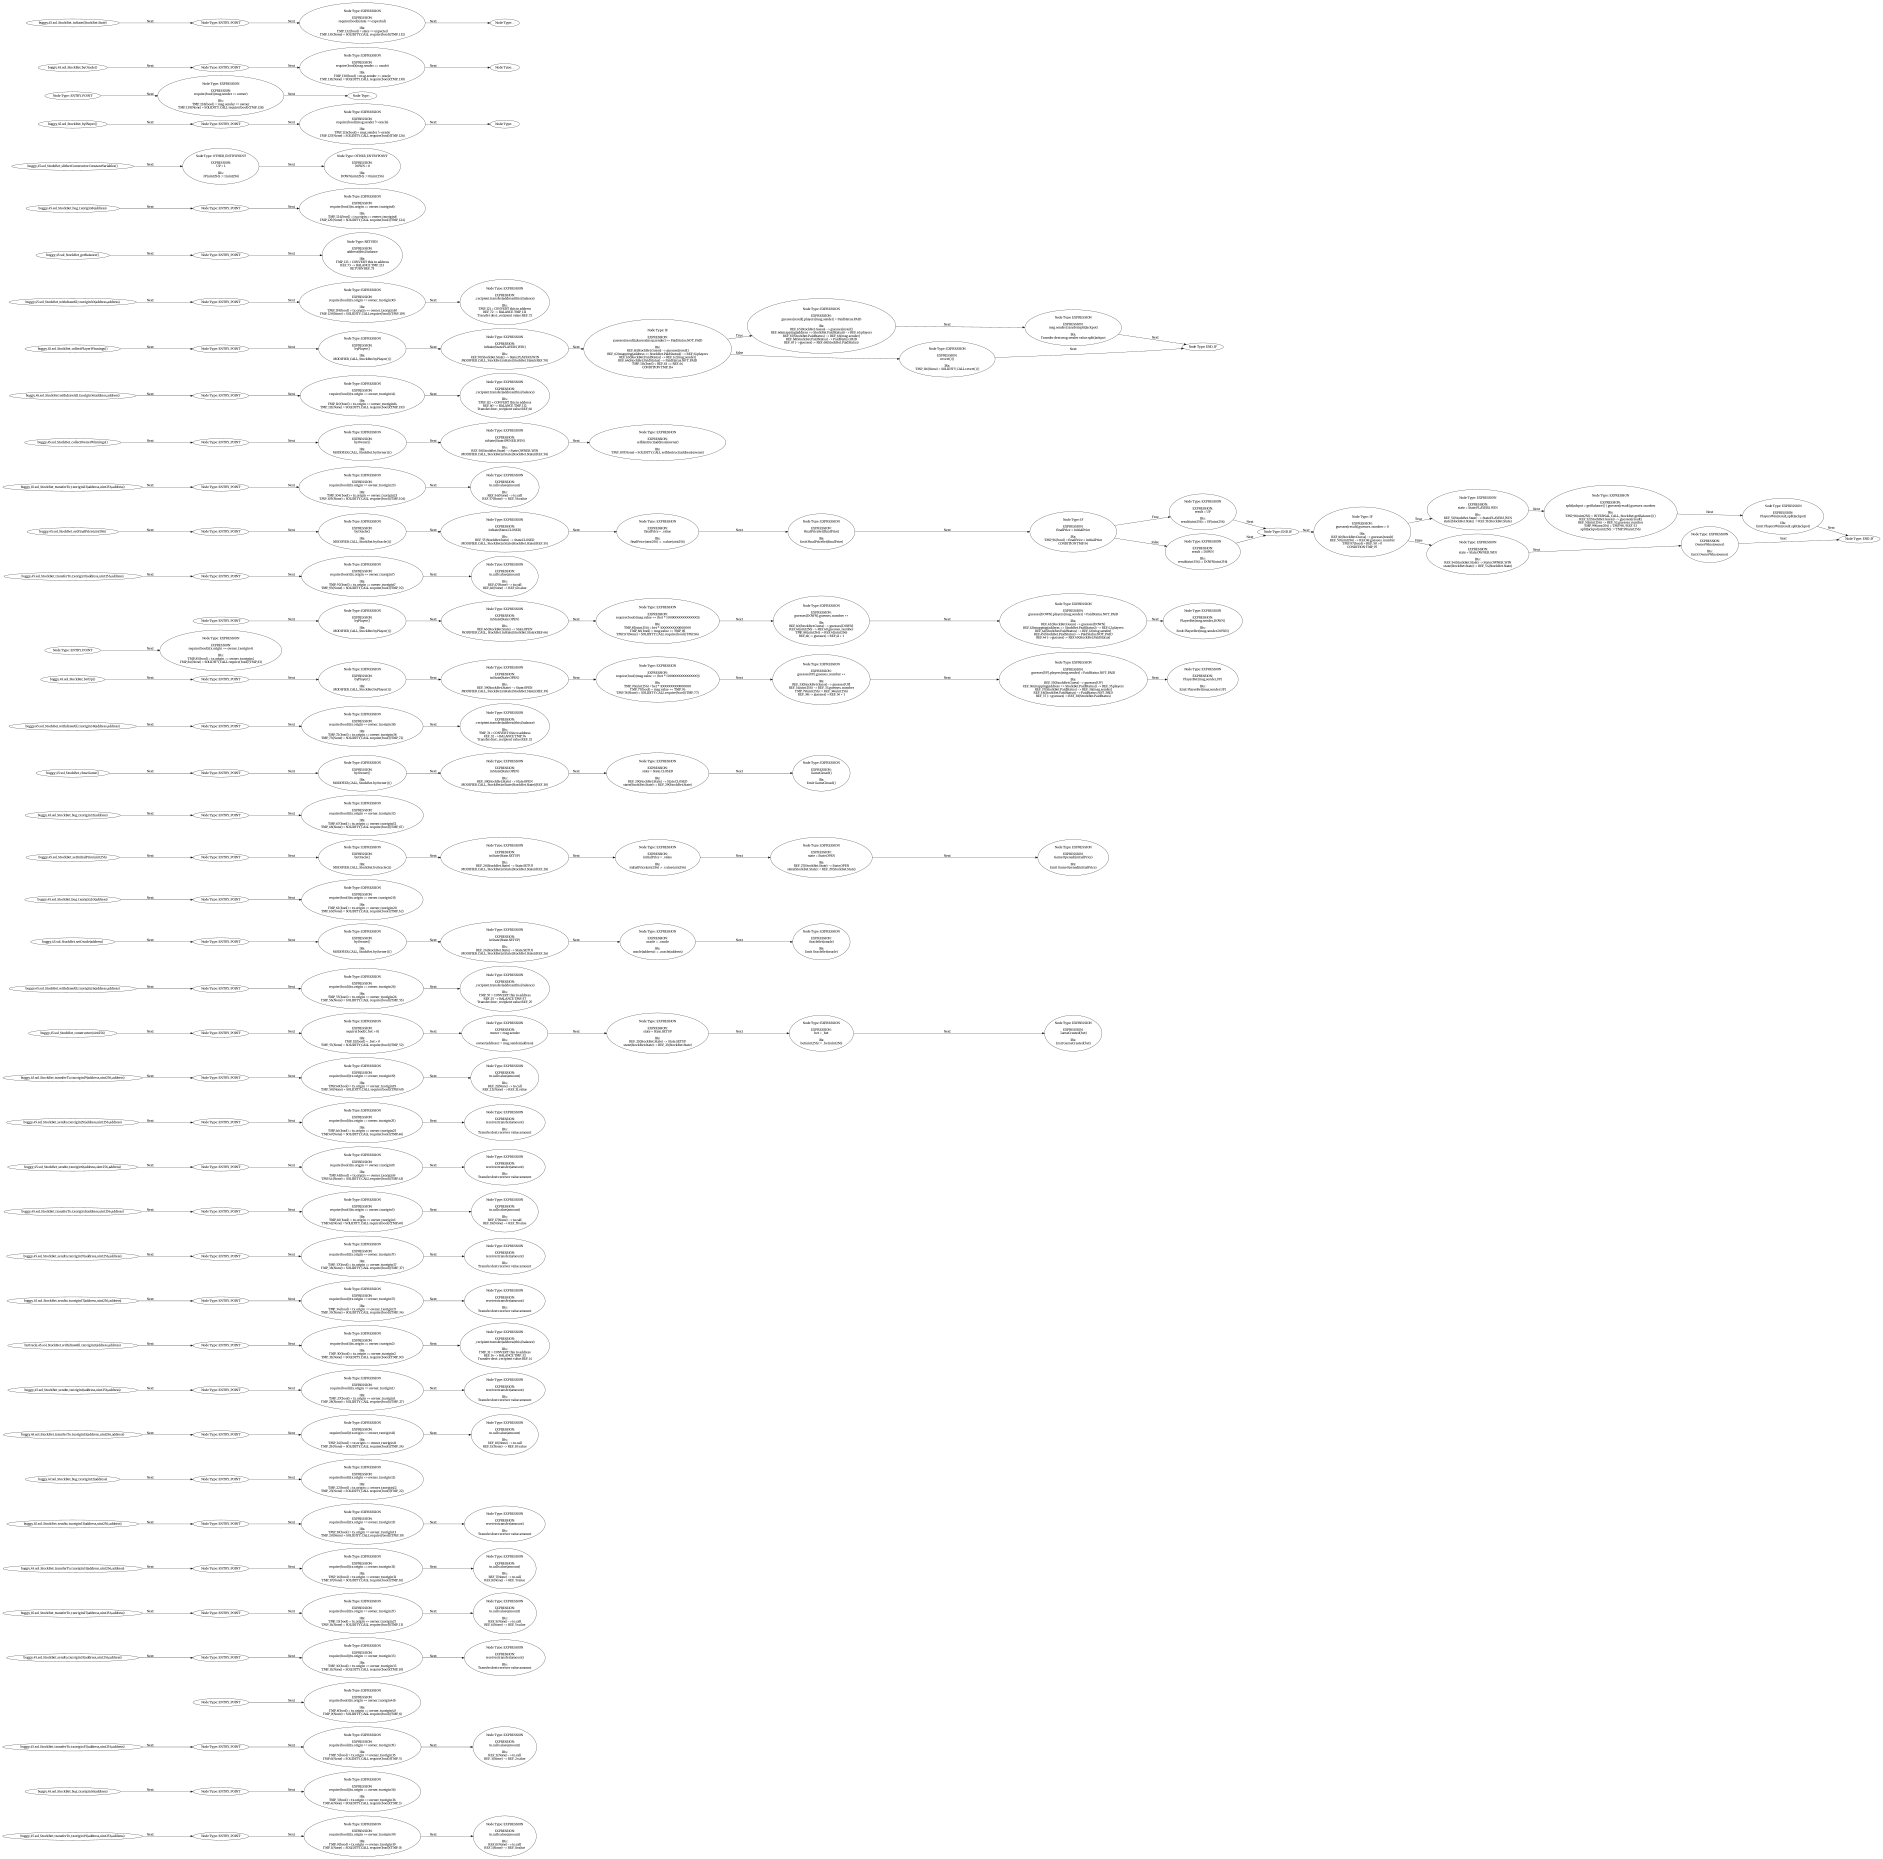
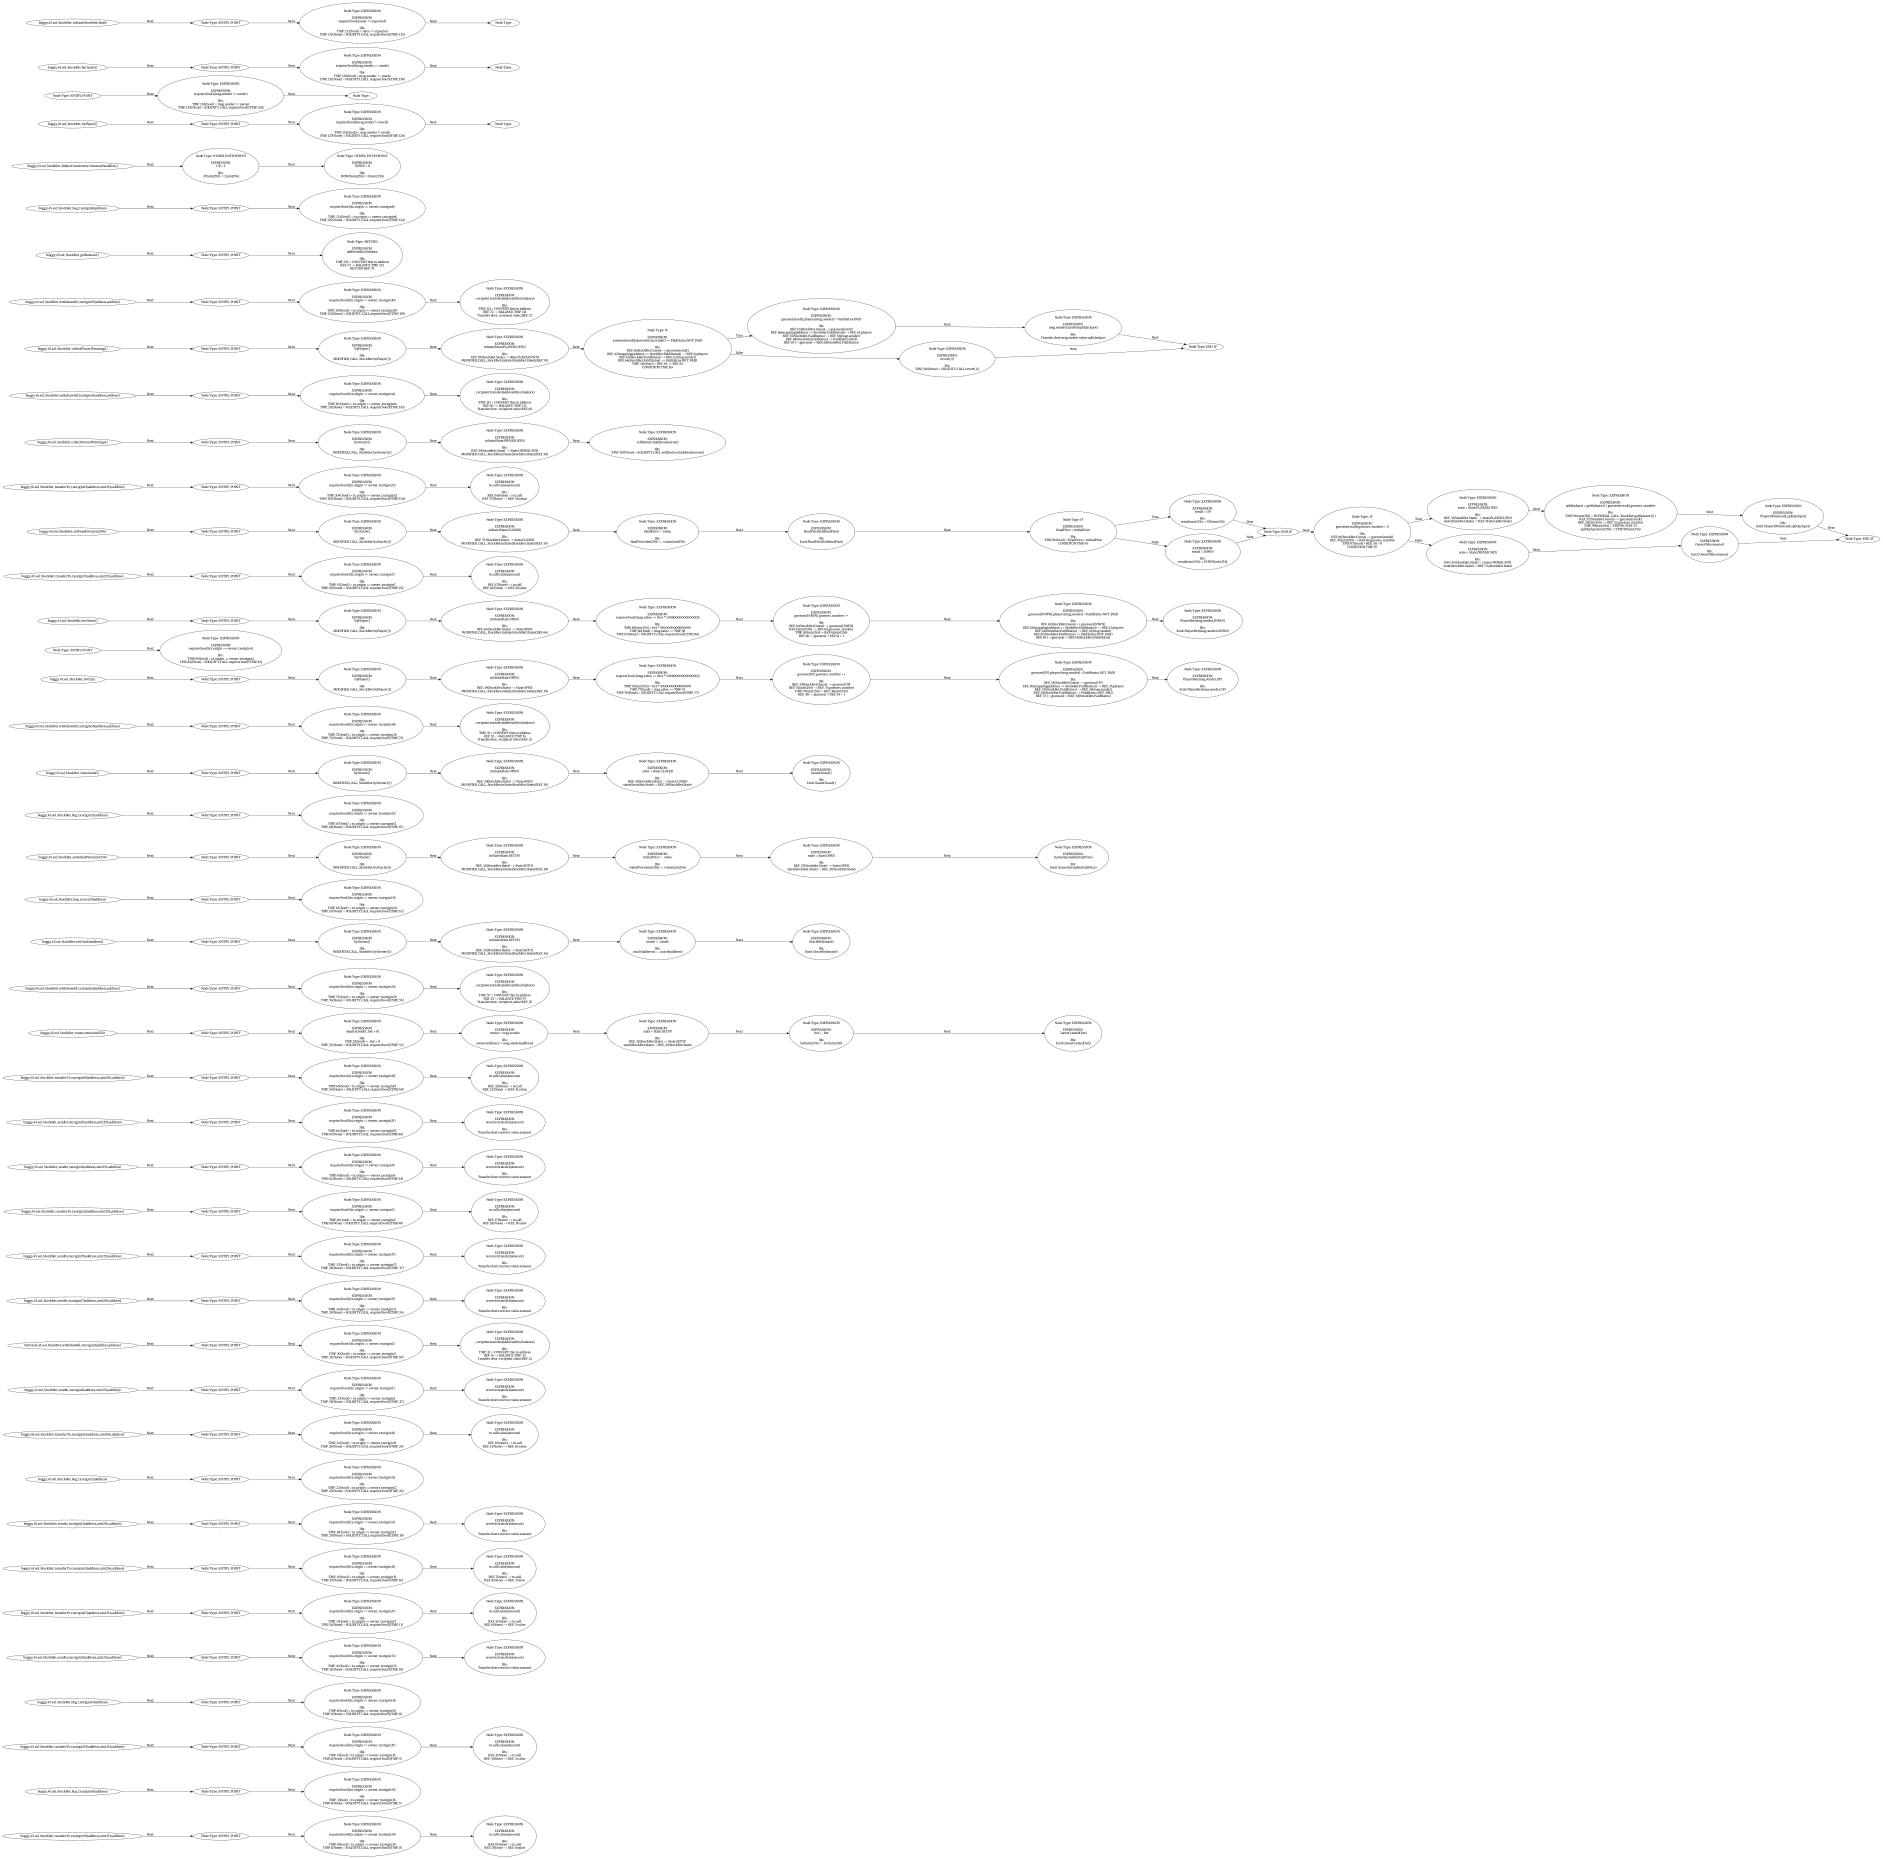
none -> (73, 621)
(73, 900) -> (73, 900)
none -> (73, 1702)
